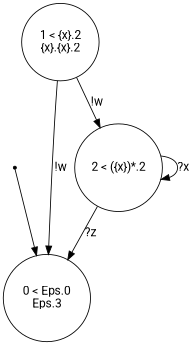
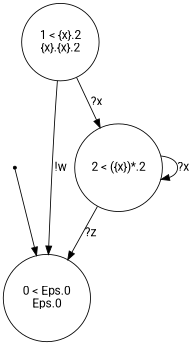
(97, 102) -> (97, 102)
(47, 298) -> (47, 298)
